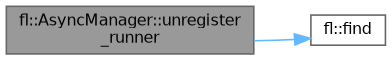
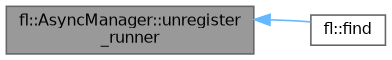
(274, 40) -> (290, 21)
